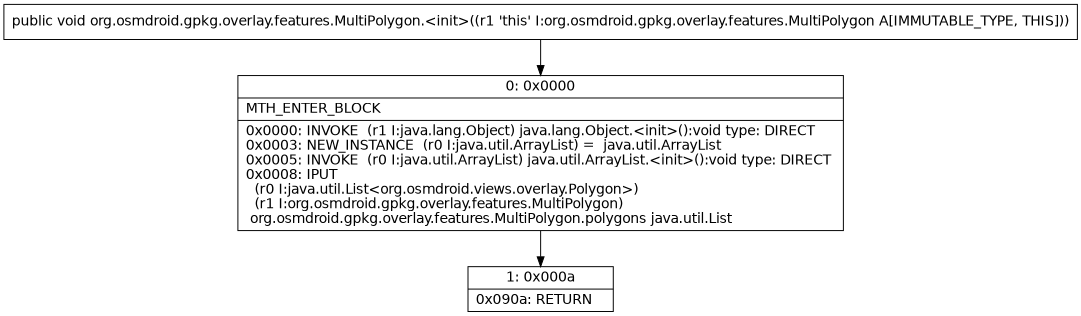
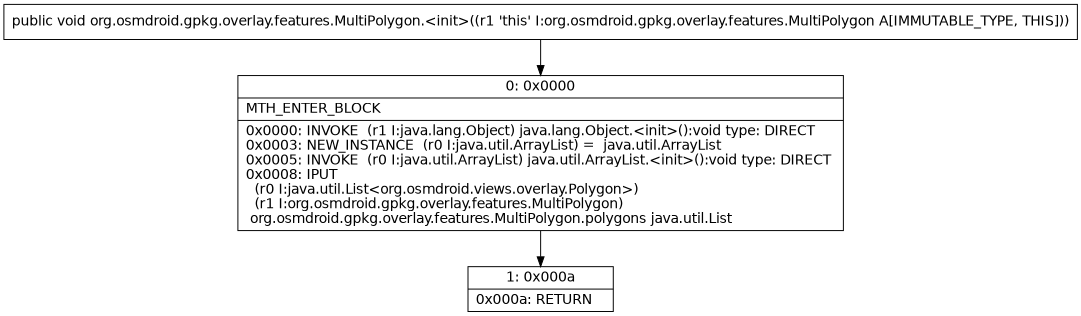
(541, 300) -> (541, 300)
